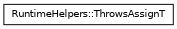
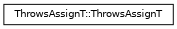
(89, 15) -> (89, 15)
